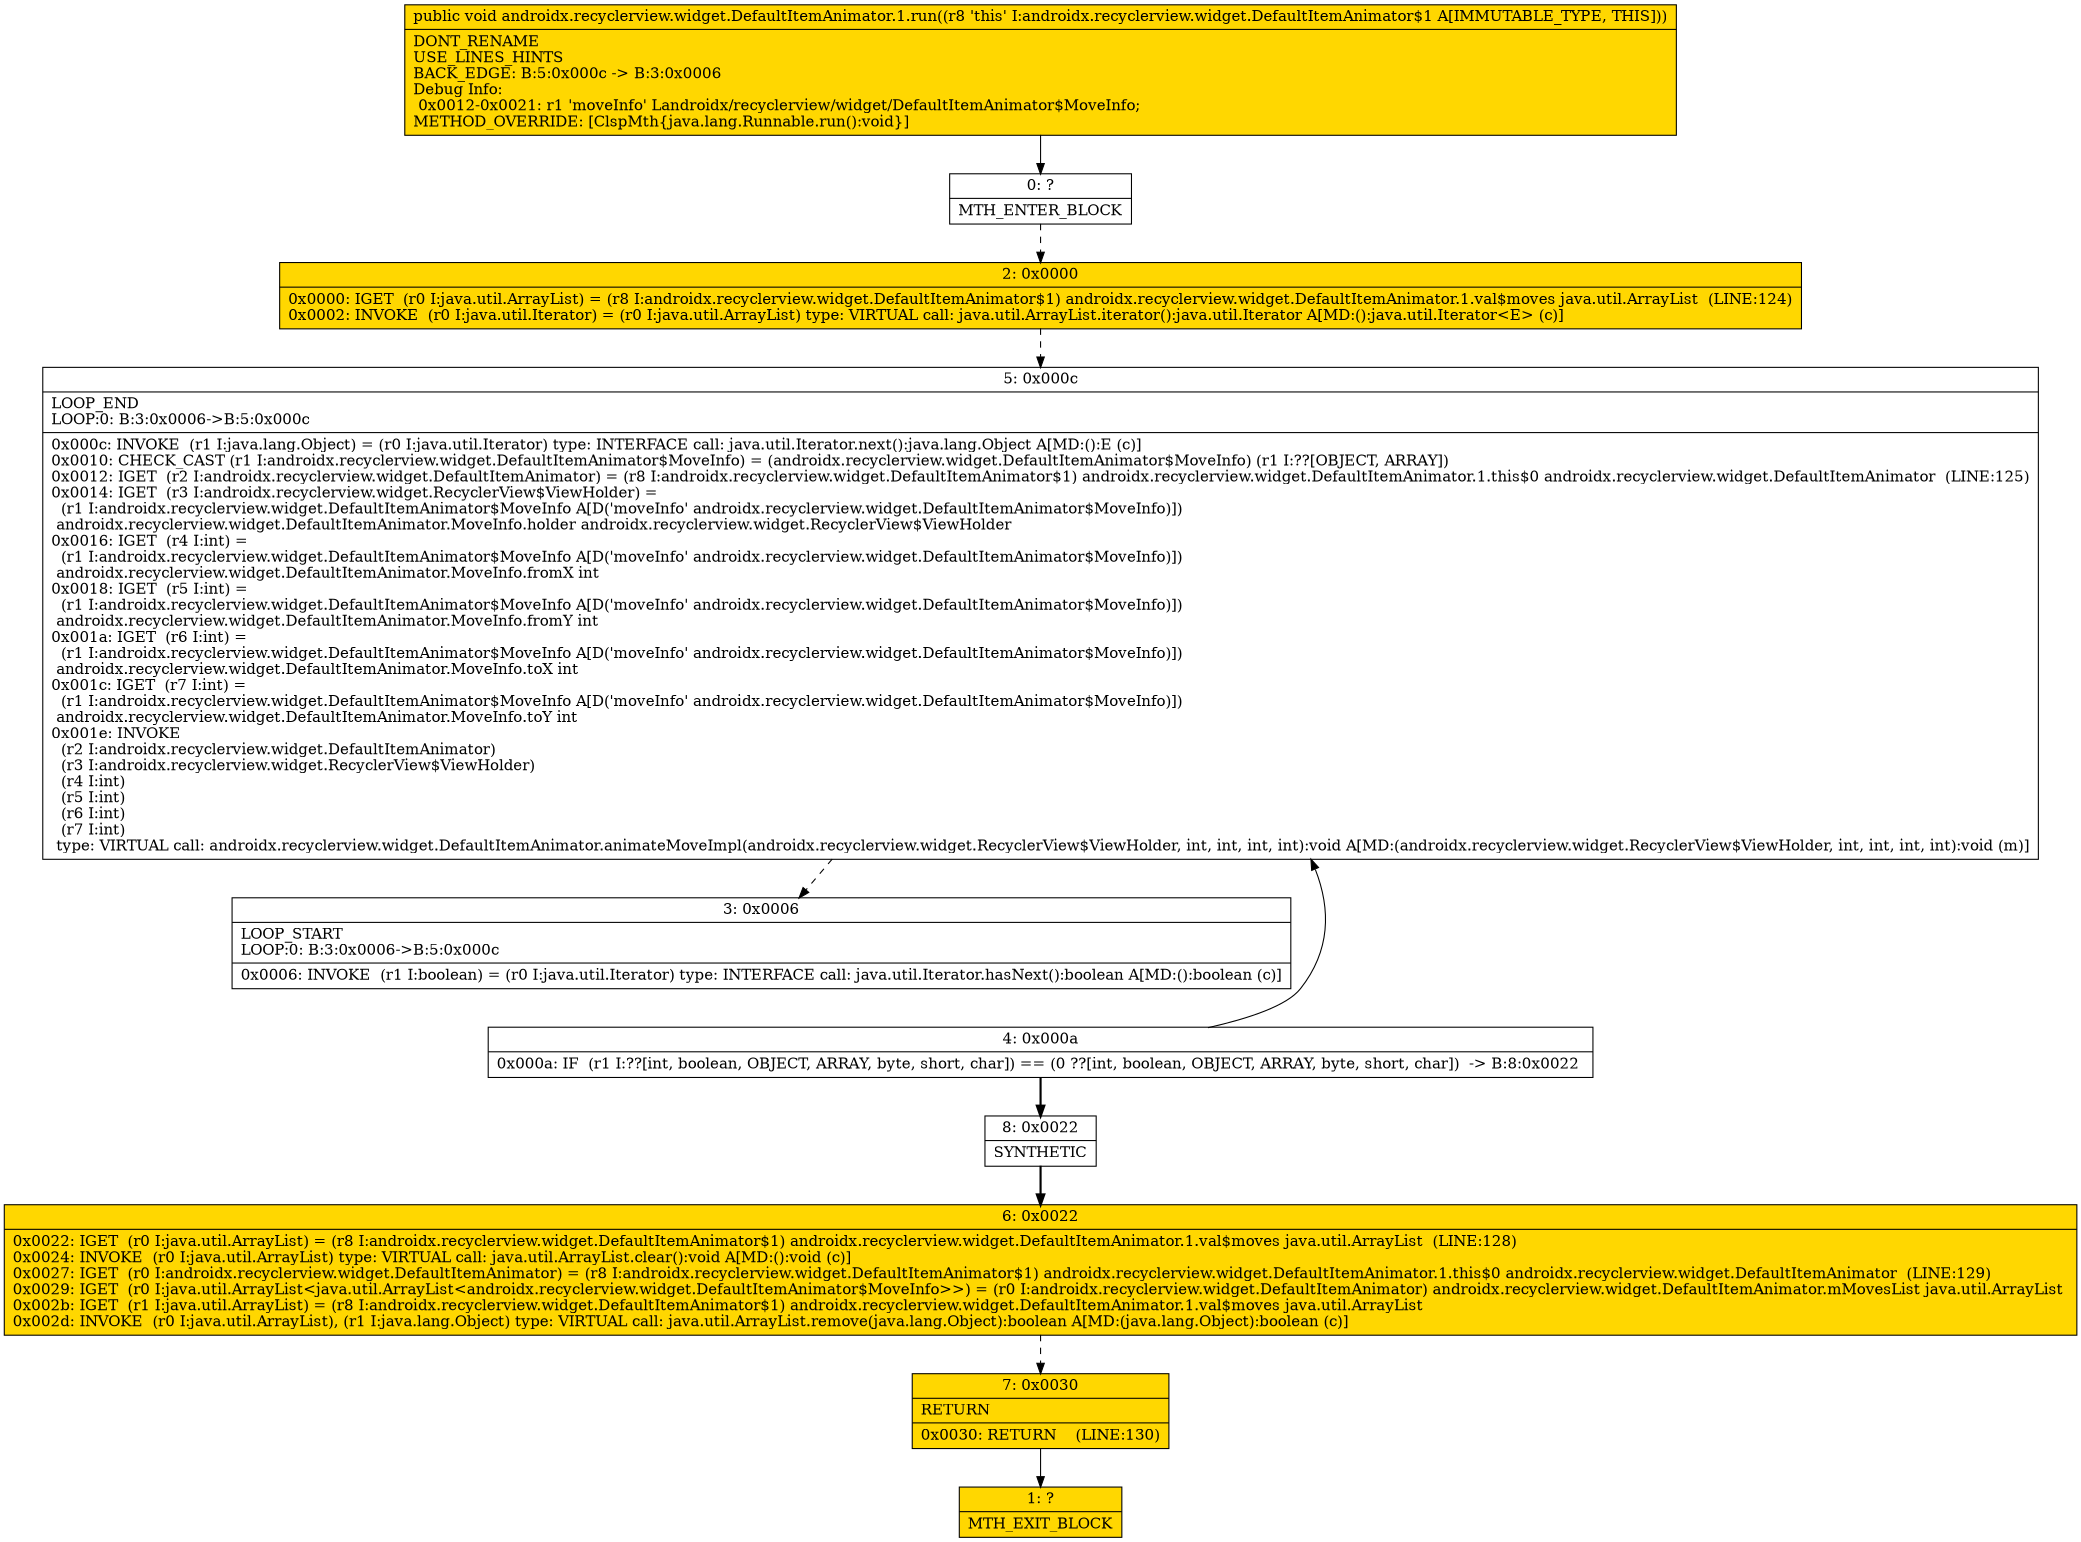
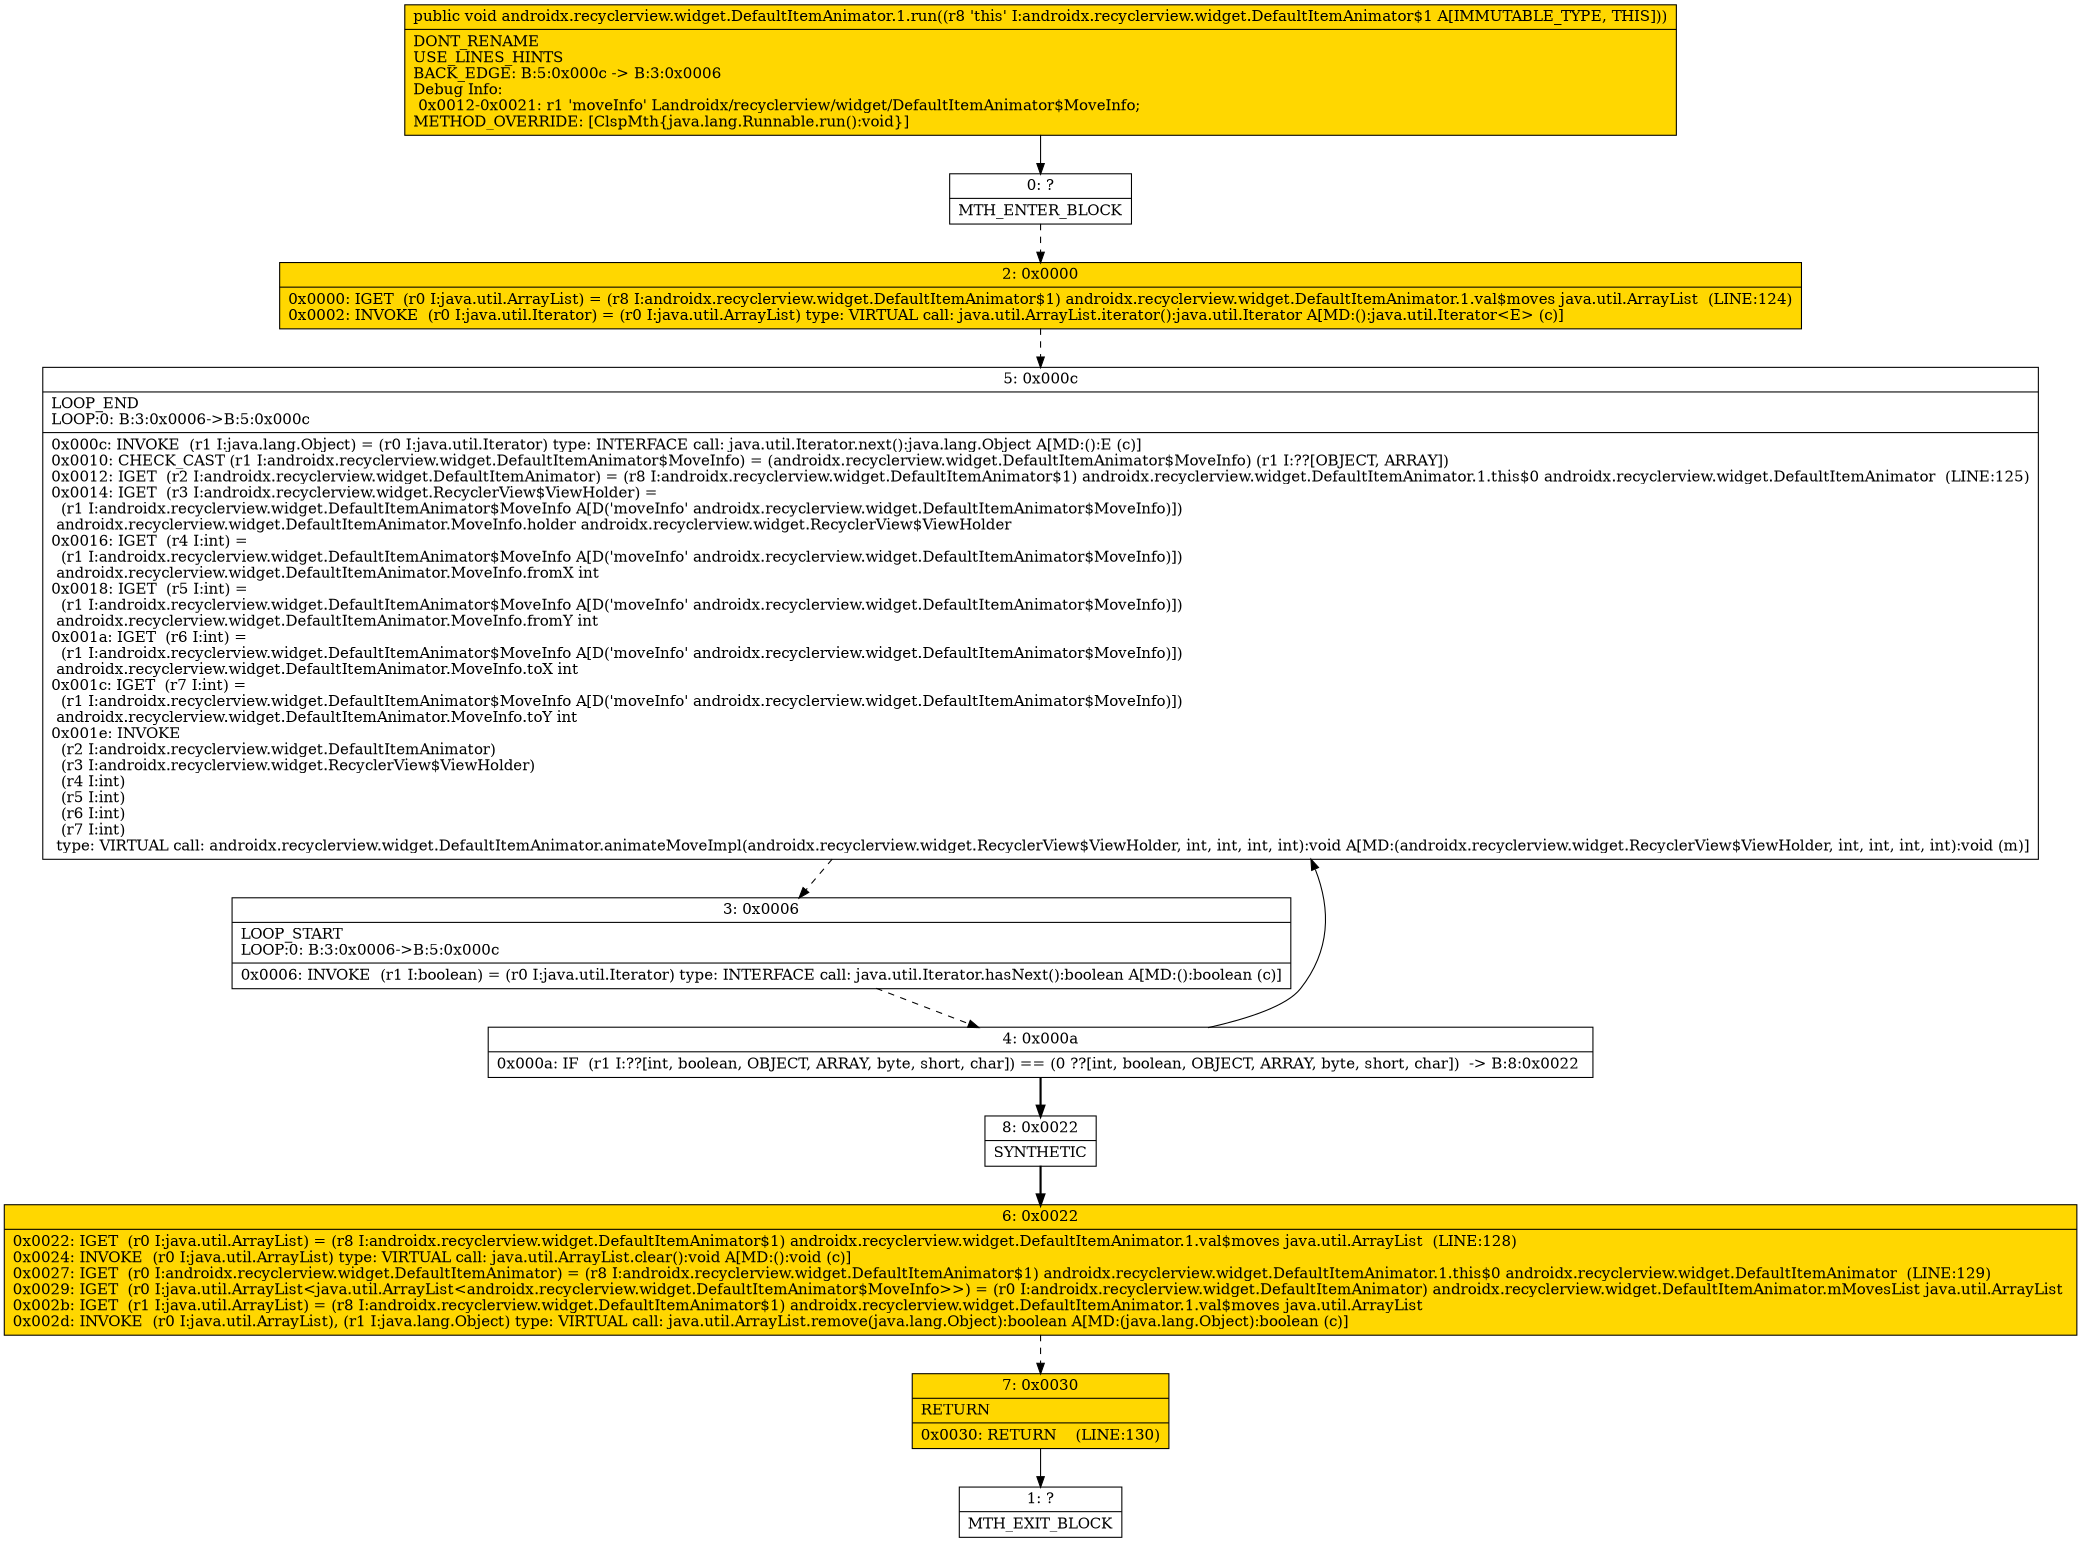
none -> (922, 1006)
(1041, 1512) -> (1041, 1512)
